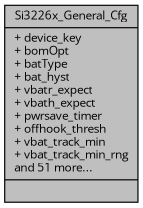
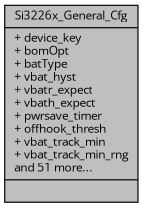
(42, 77) -> (45, 77)
